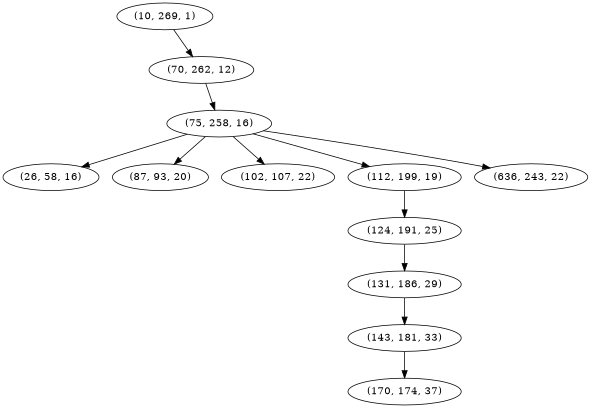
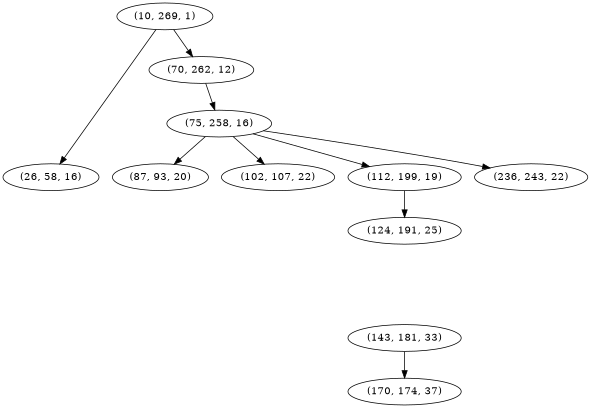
(138, 149) -> (110, 94)
(531, 177) -> (531, 177)
(405, 284) -> none
